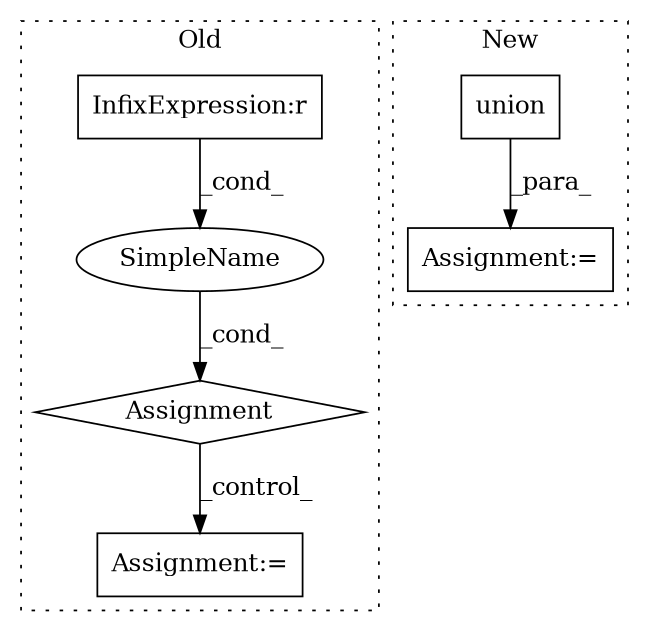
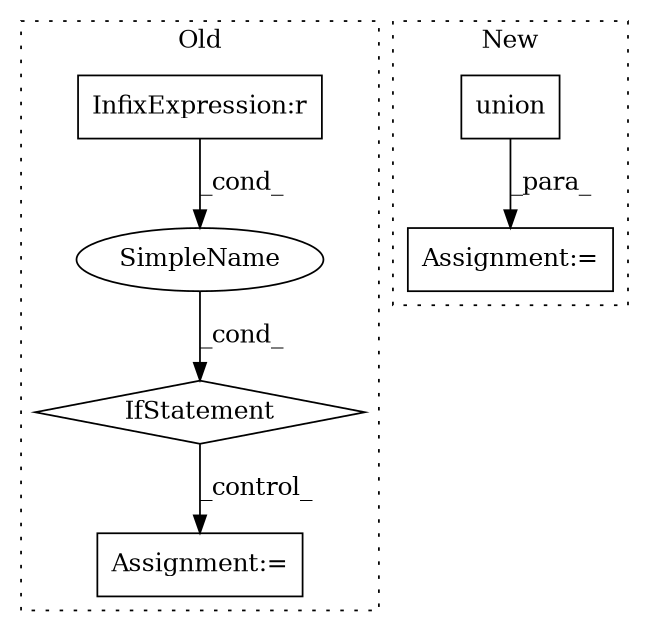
(200, 412) -> (200, 412)
